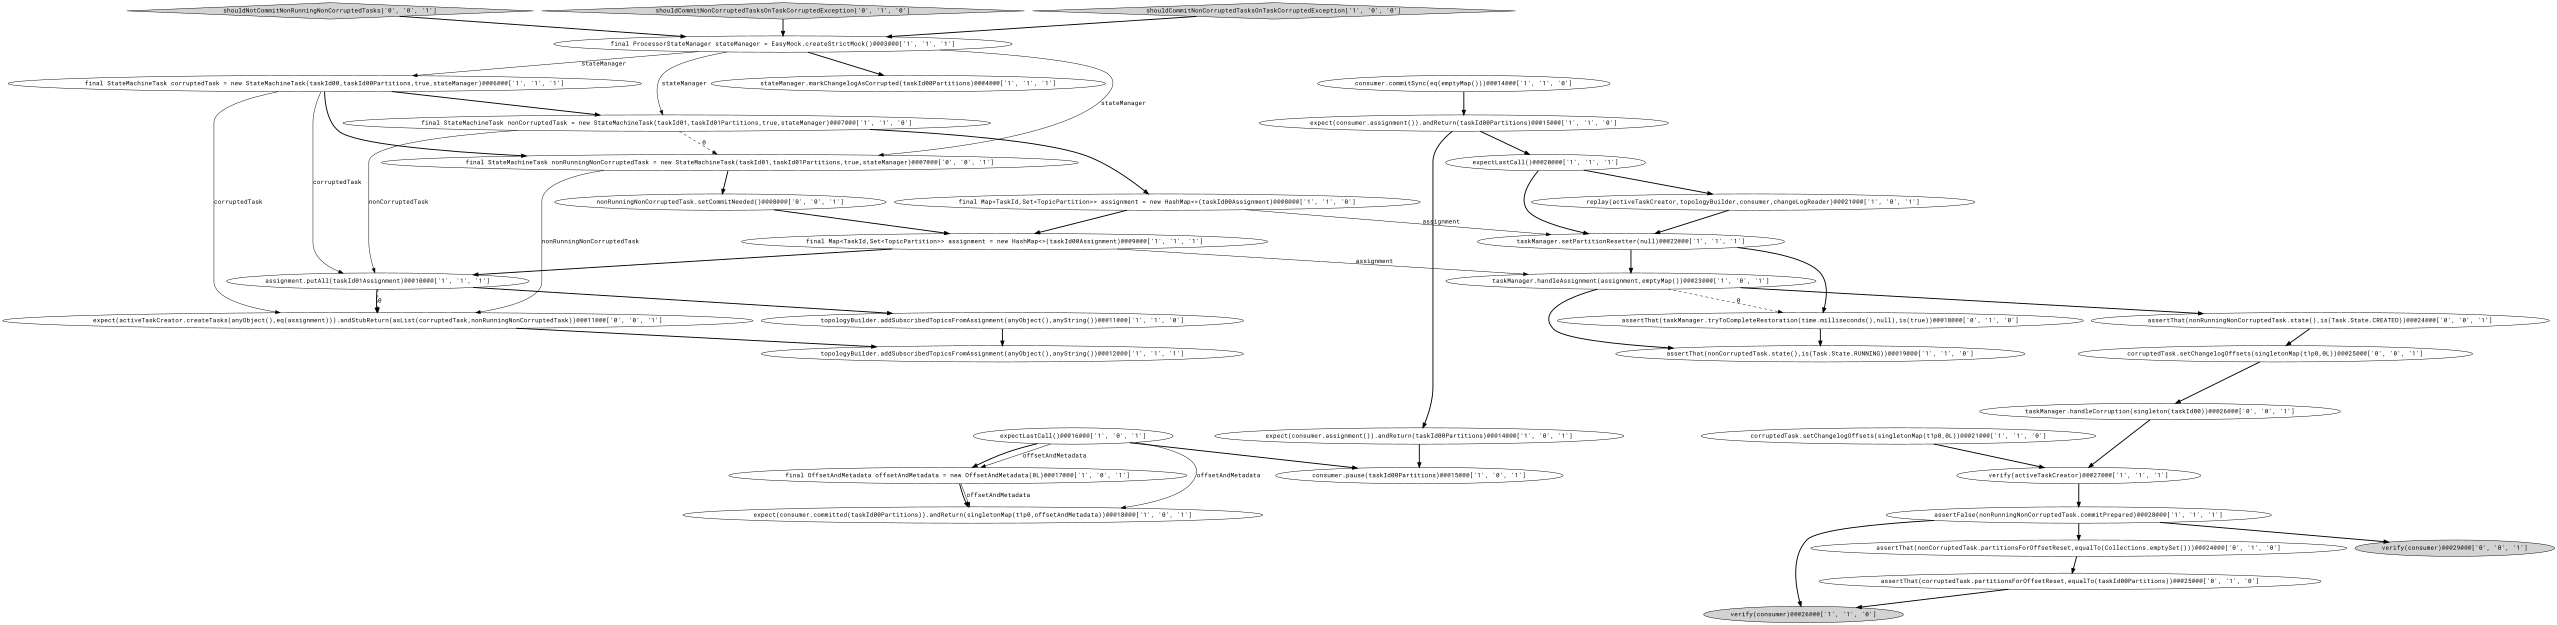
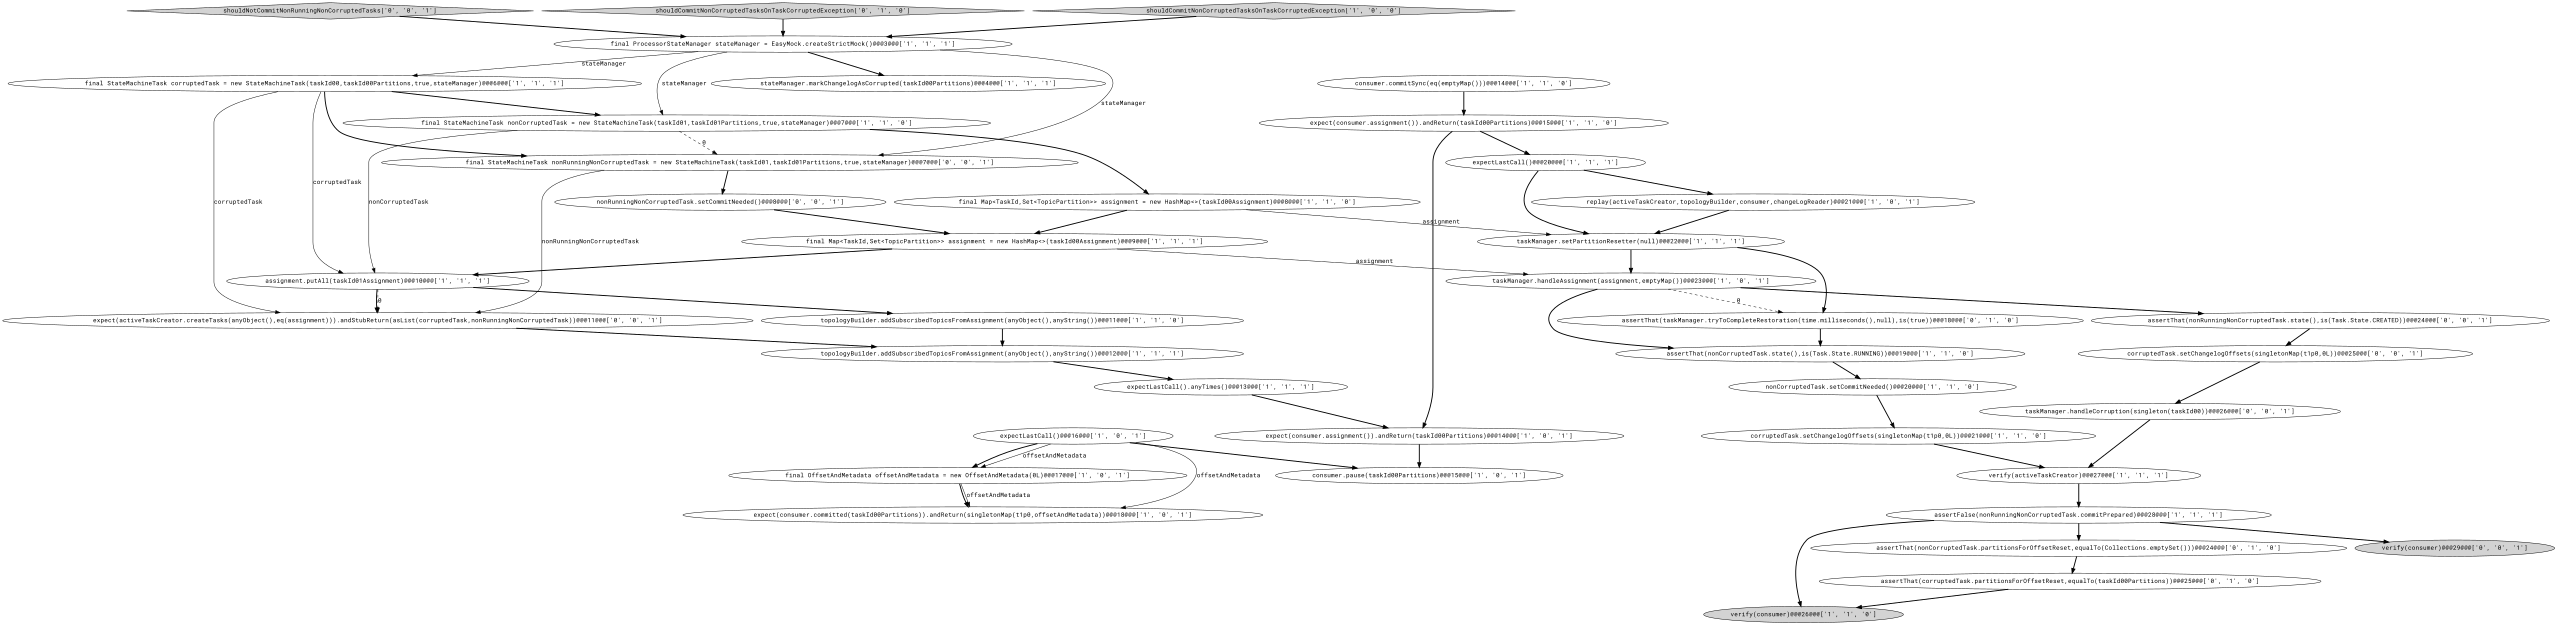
none -> (1221, 387)
none -> (1873, 387)
